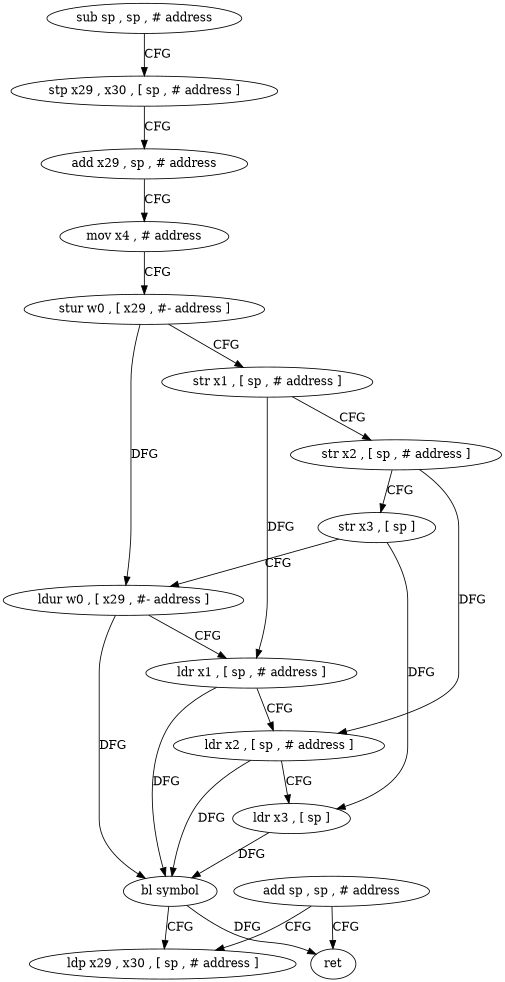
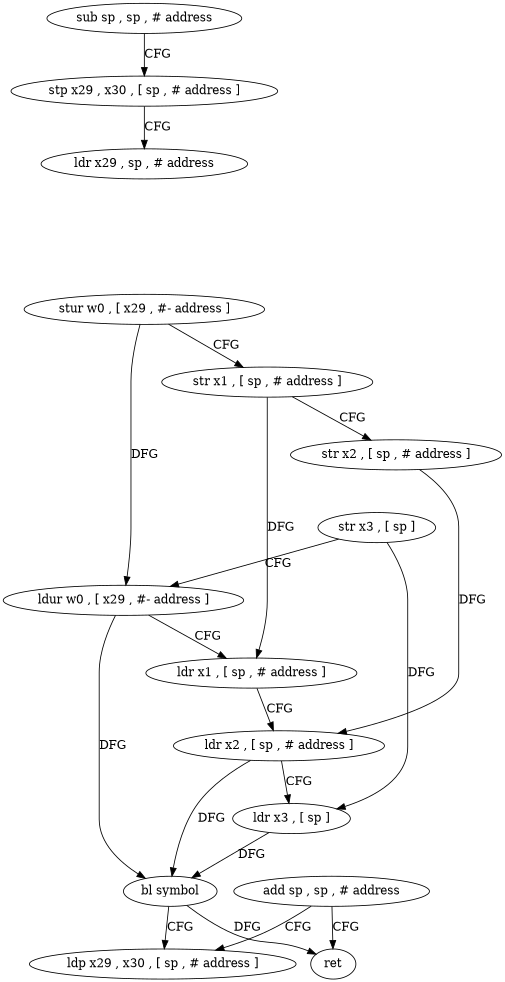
(144, 164) -> (144, 164)
(144, 237) -> none
(387, 487) -> none
(155, 765) -> none
